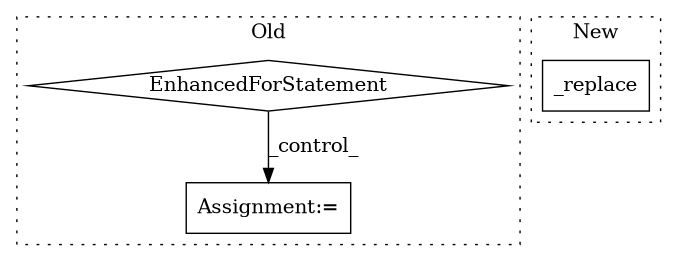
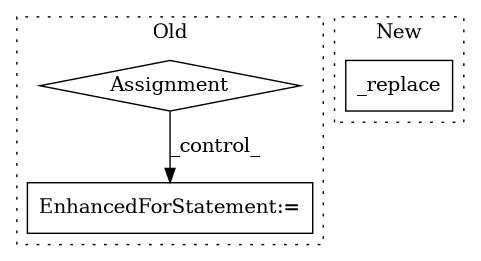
(268, 86) -> (170, 86)
(268, 208) -> (170, 208)
